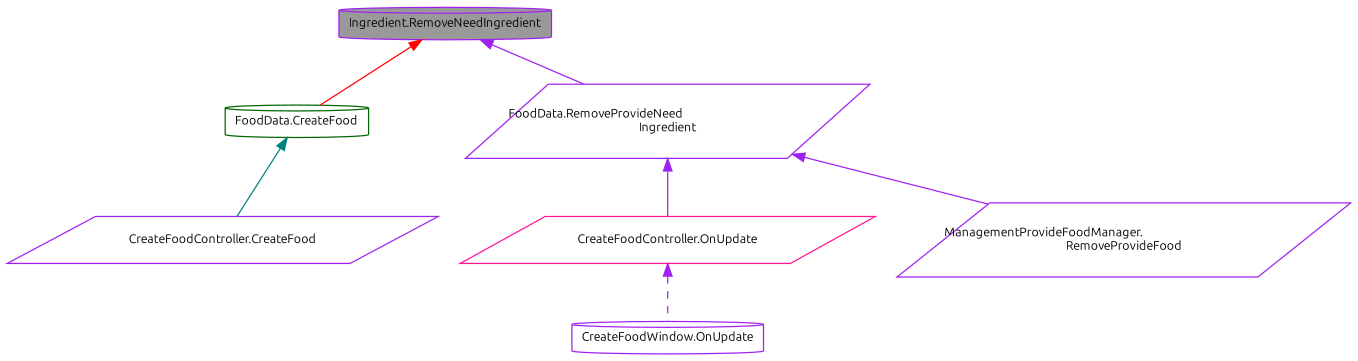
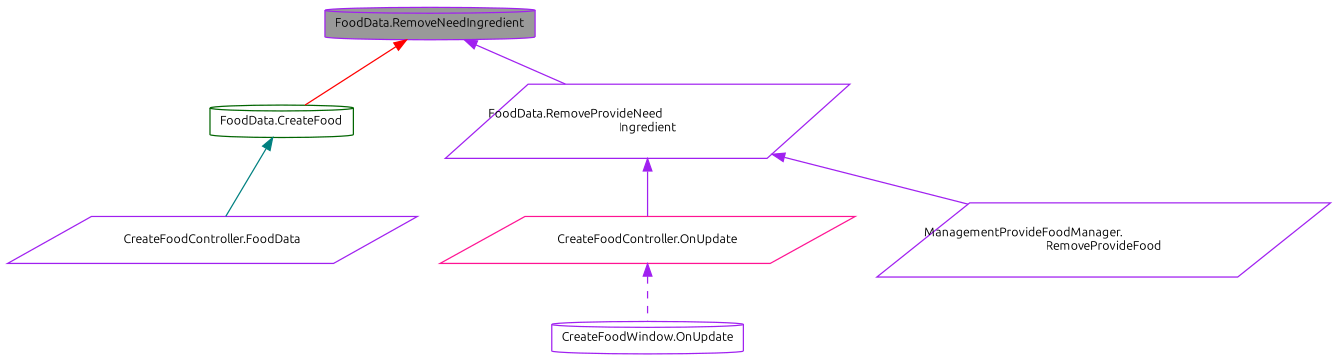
(445, 24) -> (430, 24)
(223, 240) -> (212, 240)
